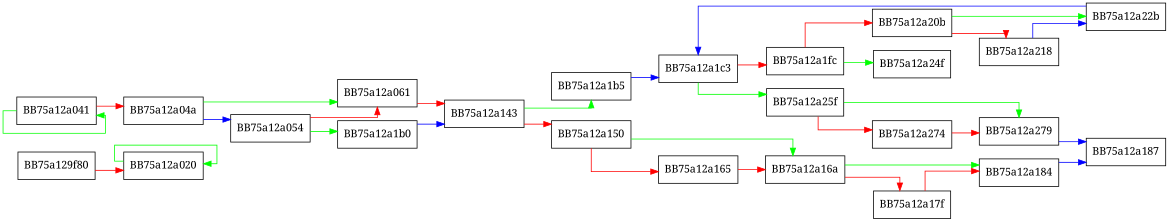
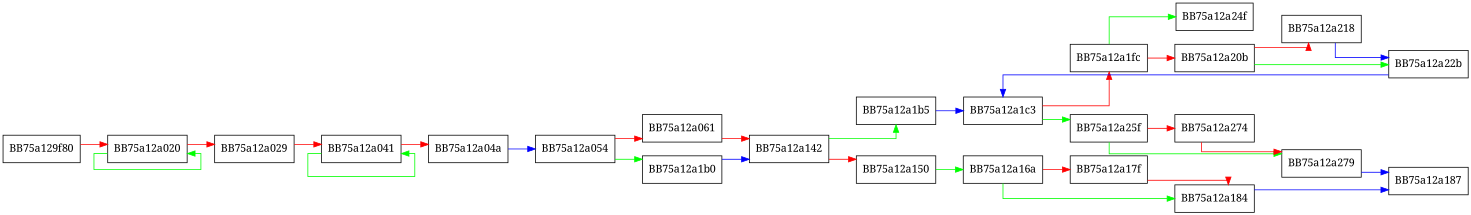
(267, 102) -> none
(484, 114) -> (789, 149)
none -> (254, 149)
(698, 170) -> none
